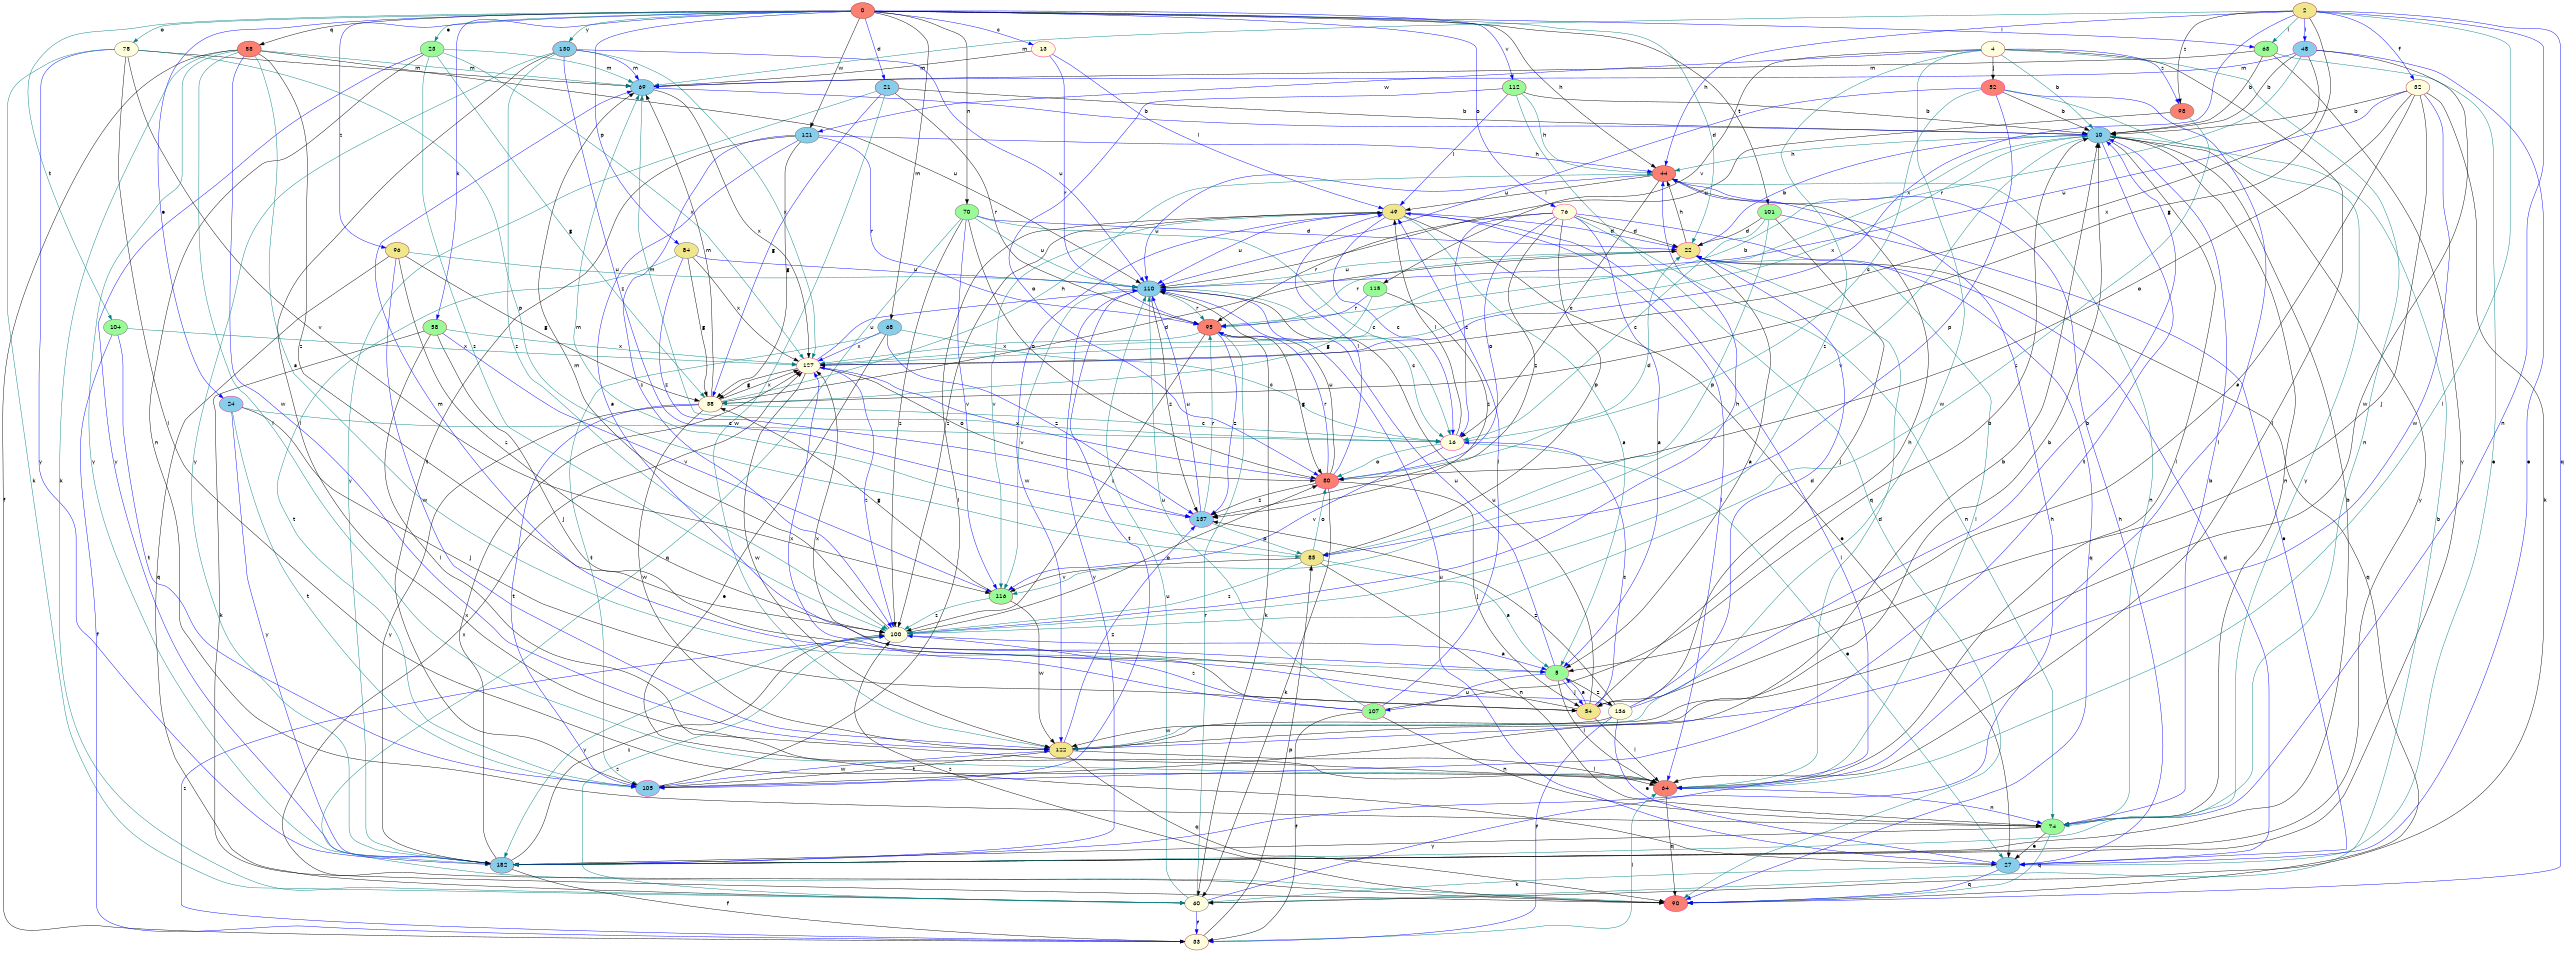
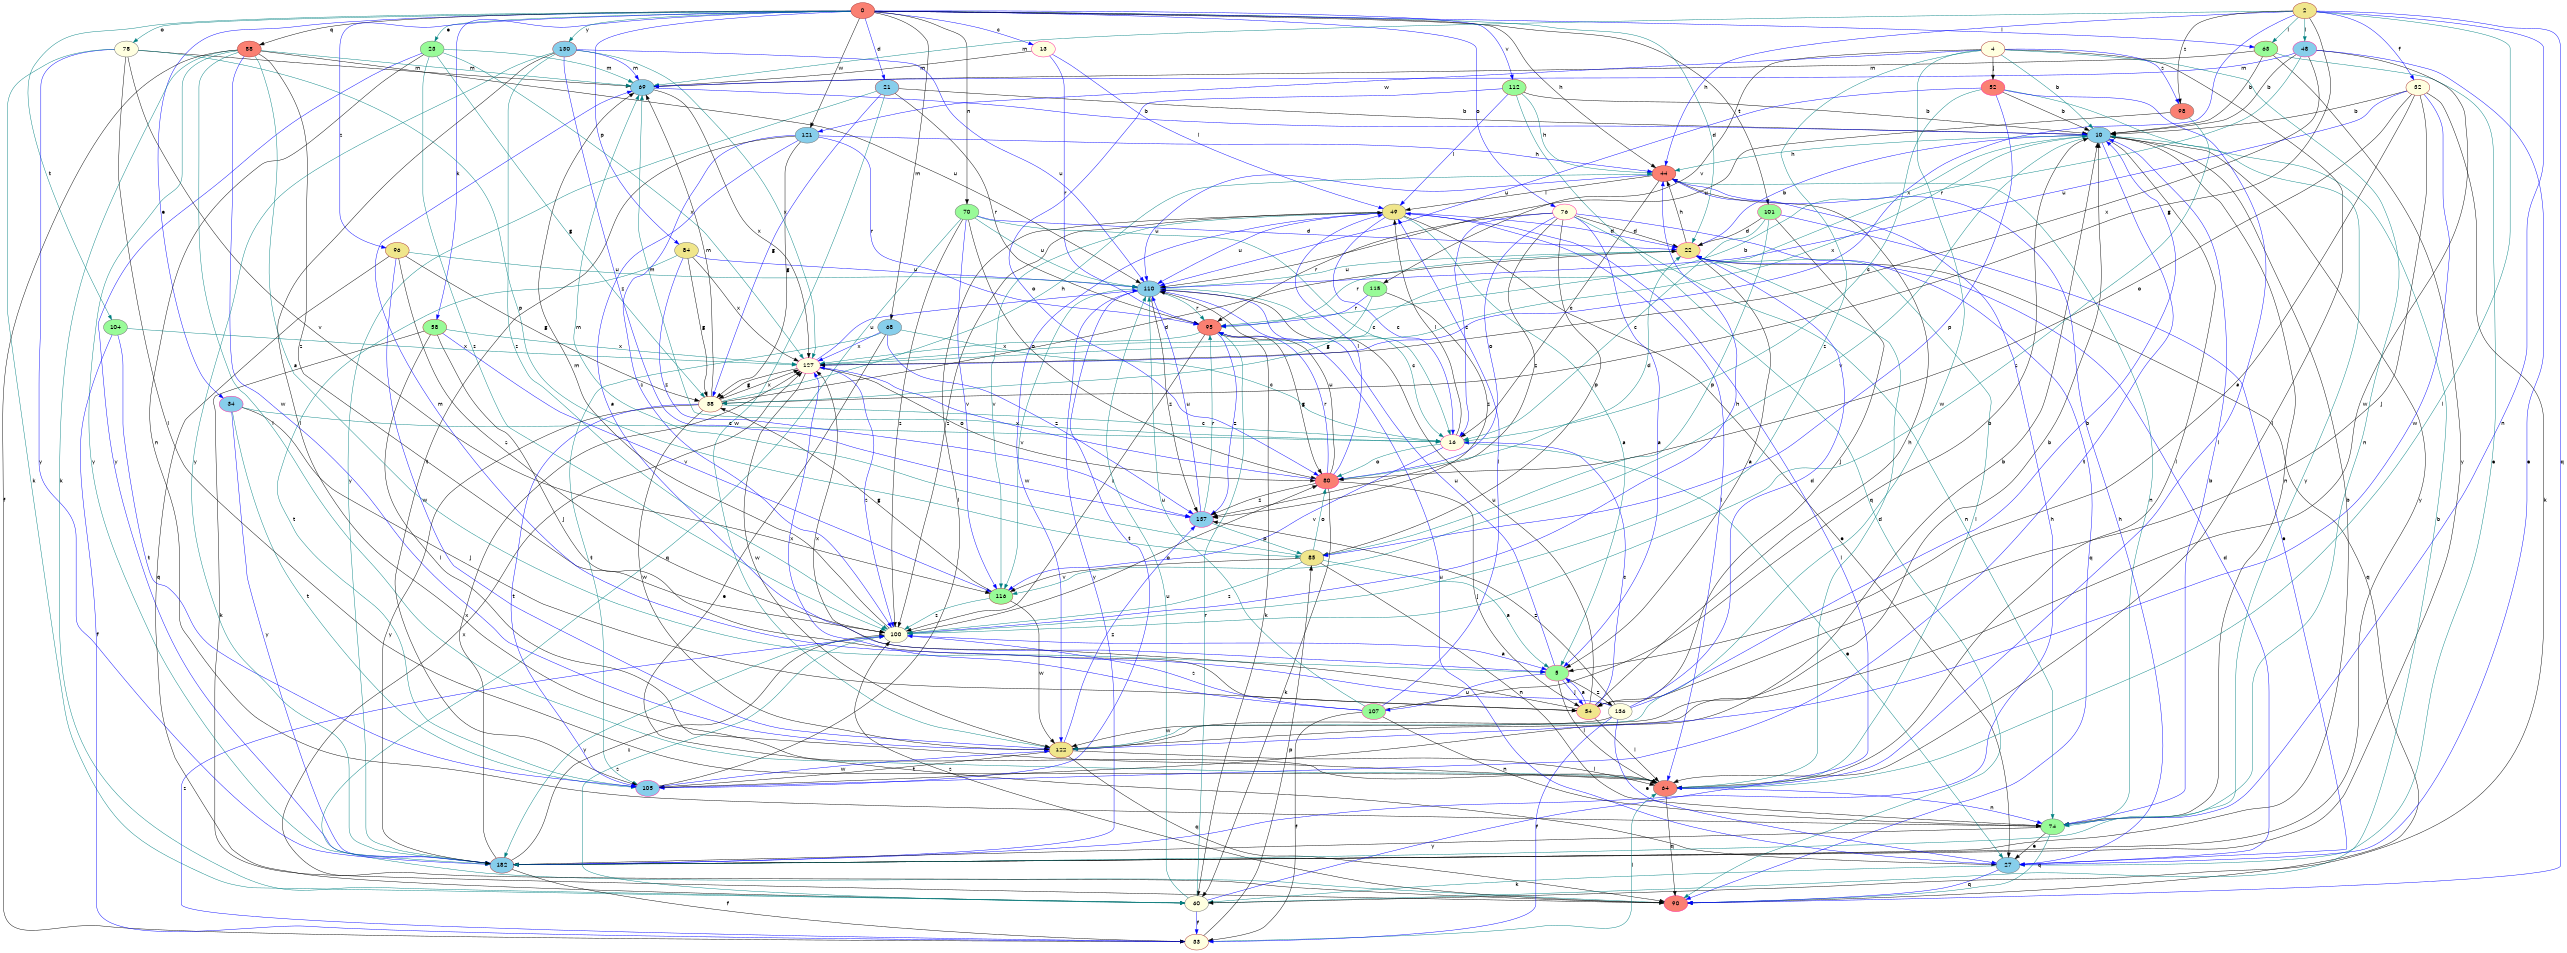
(2305, 28) -> (2305, 28)
(231, 404) -> (231, 404)
